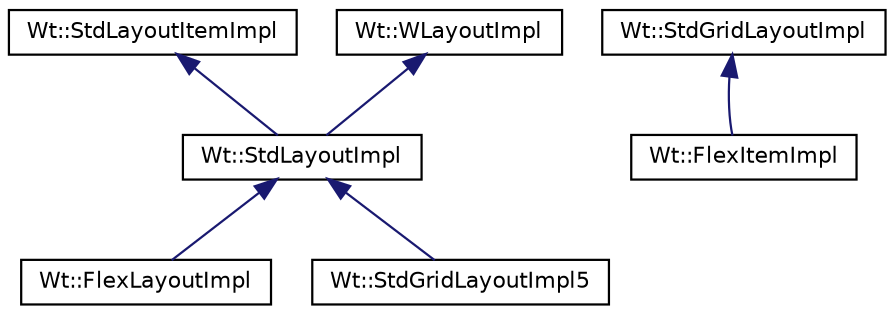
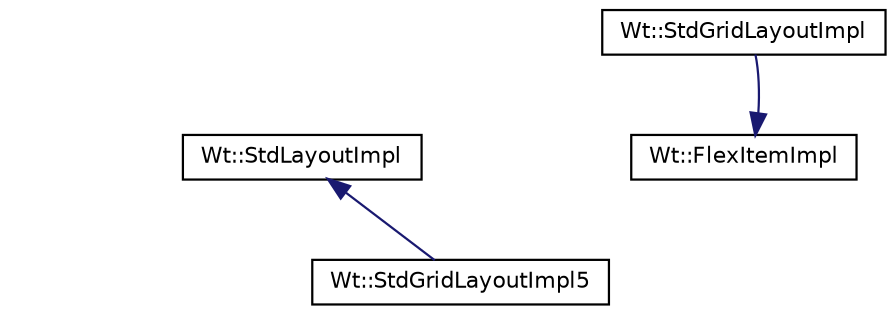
(153, 32) -> none
(449, 32) -> none
(729, 106) -> (759, 84)
(146, 282) -> none
